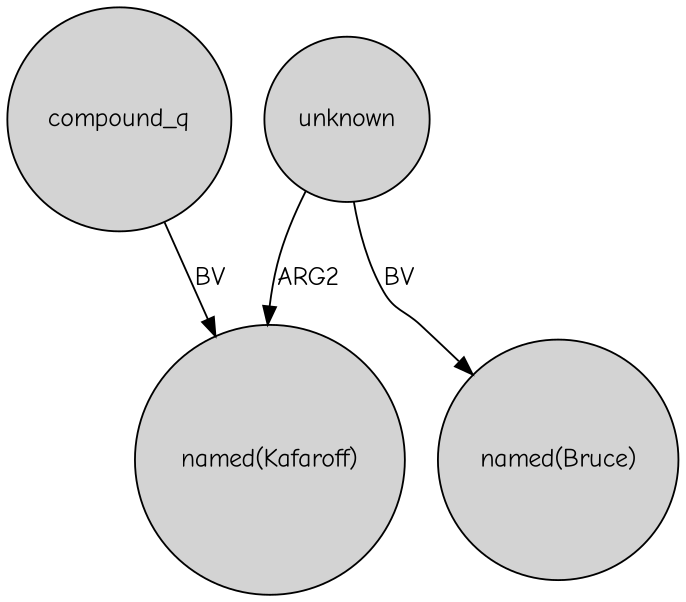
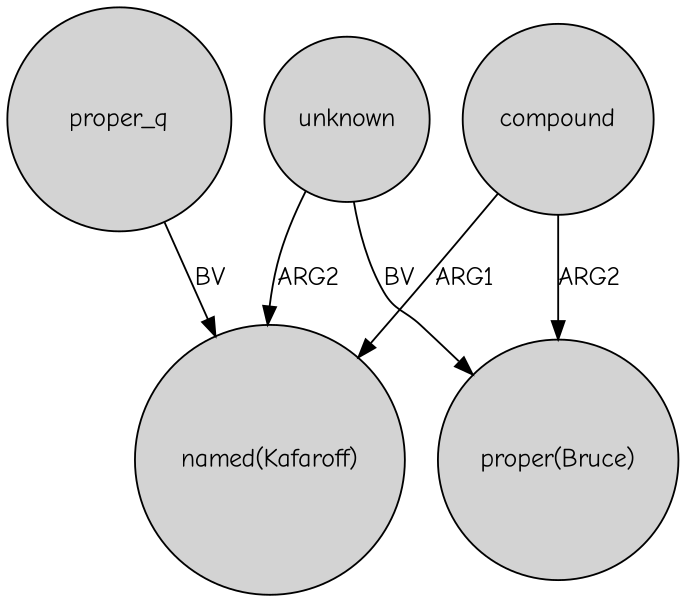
(119, 119) -> (119, 119)
none -> (558, 119)
(558, 460) -> (558, 460)
